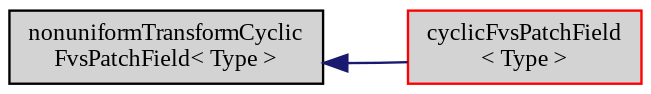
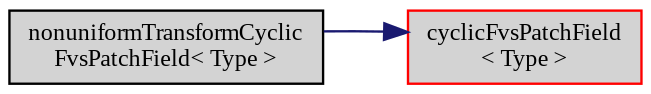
(378, 63) -> (354, 31)
